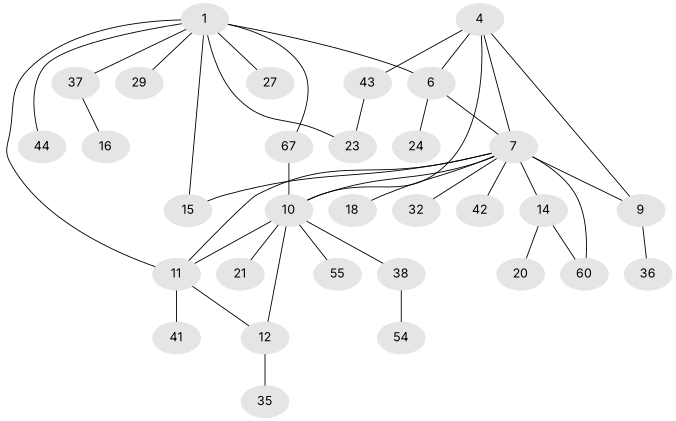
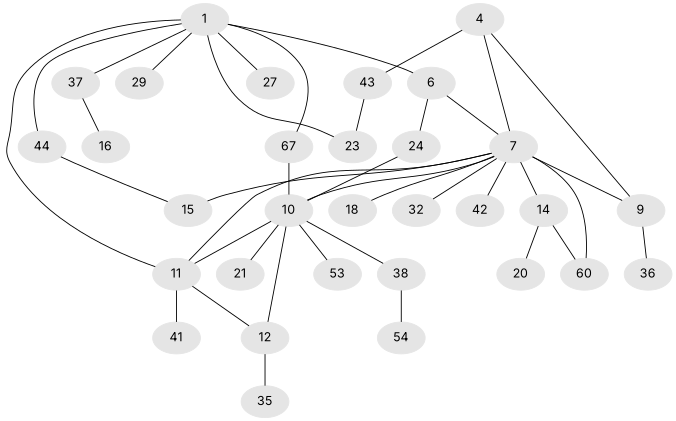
(456, 51) -> none
(196, 115) -> (114, 180)
(457, 152) -> (348, 181)
(338, 274) -> (338, 274)
